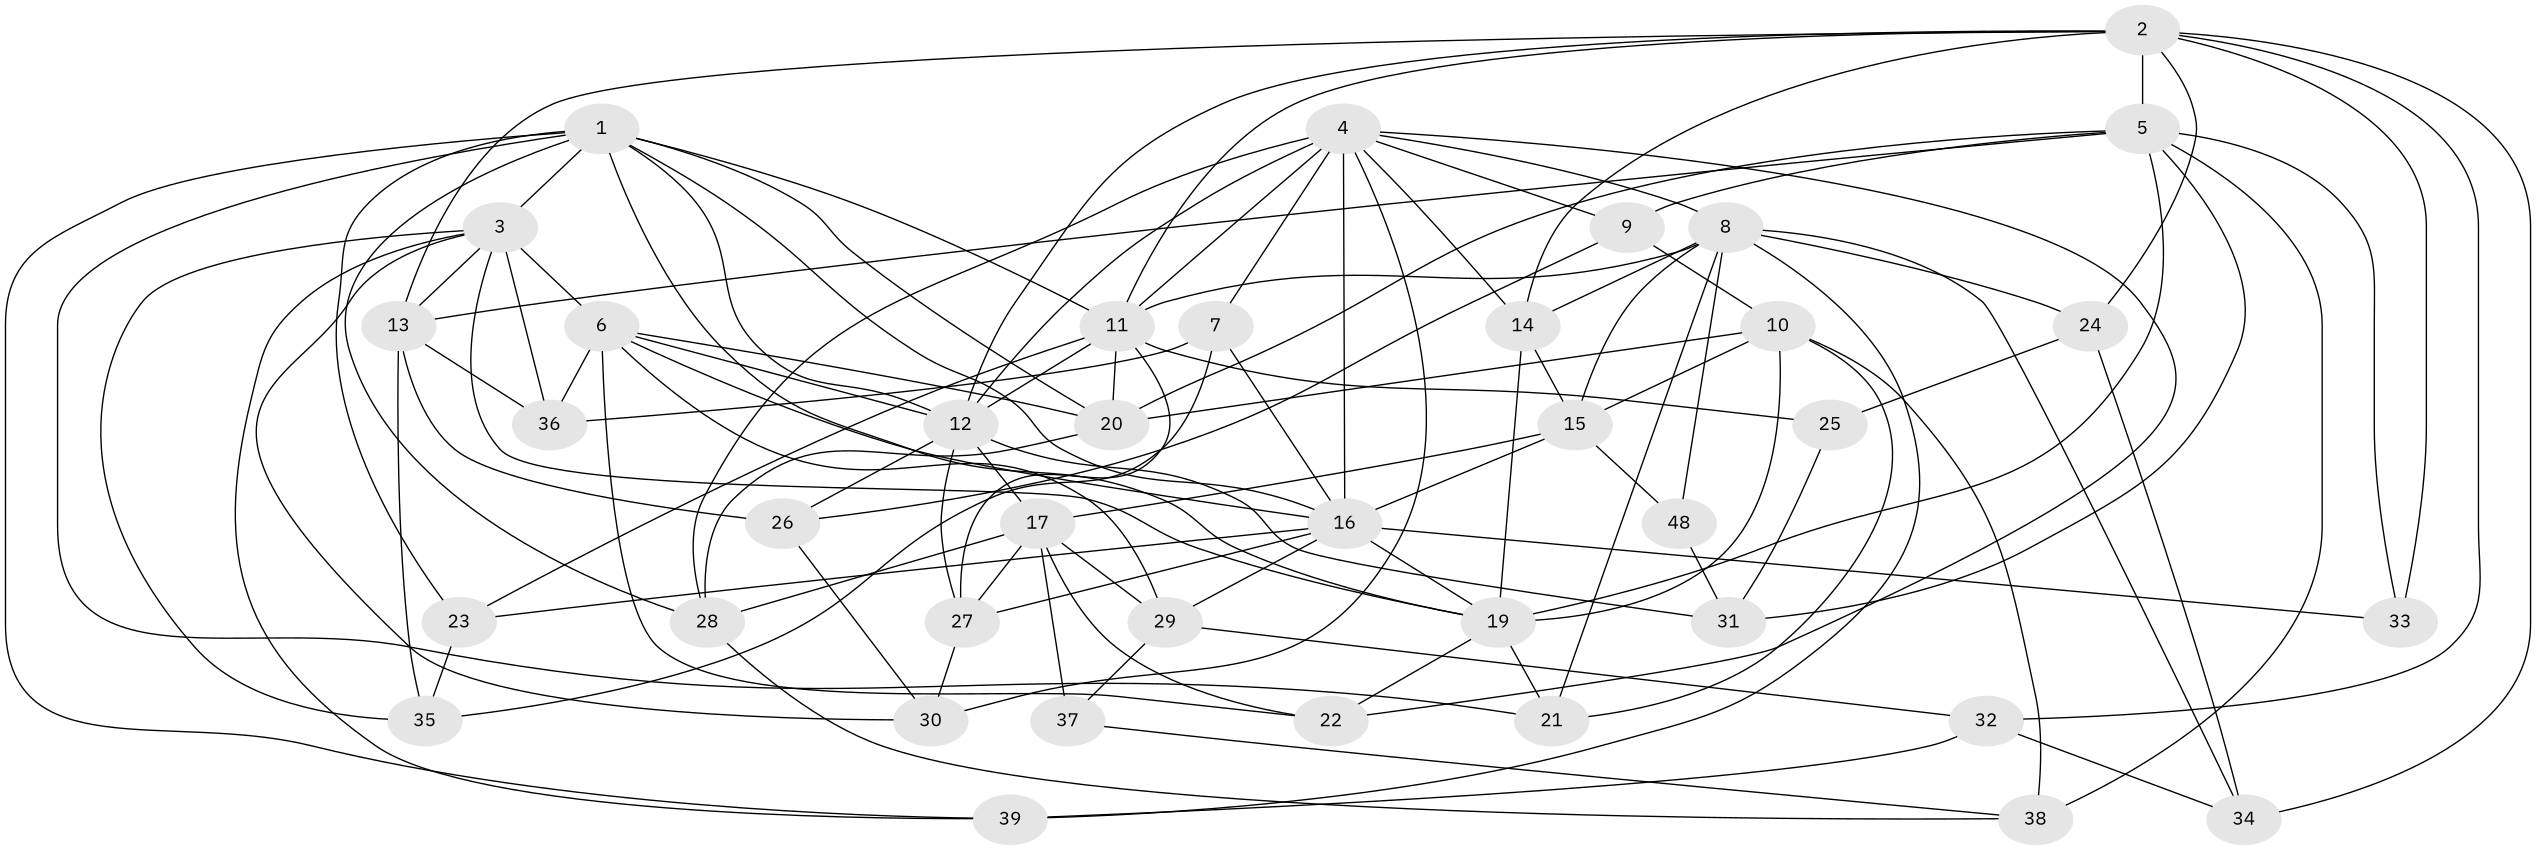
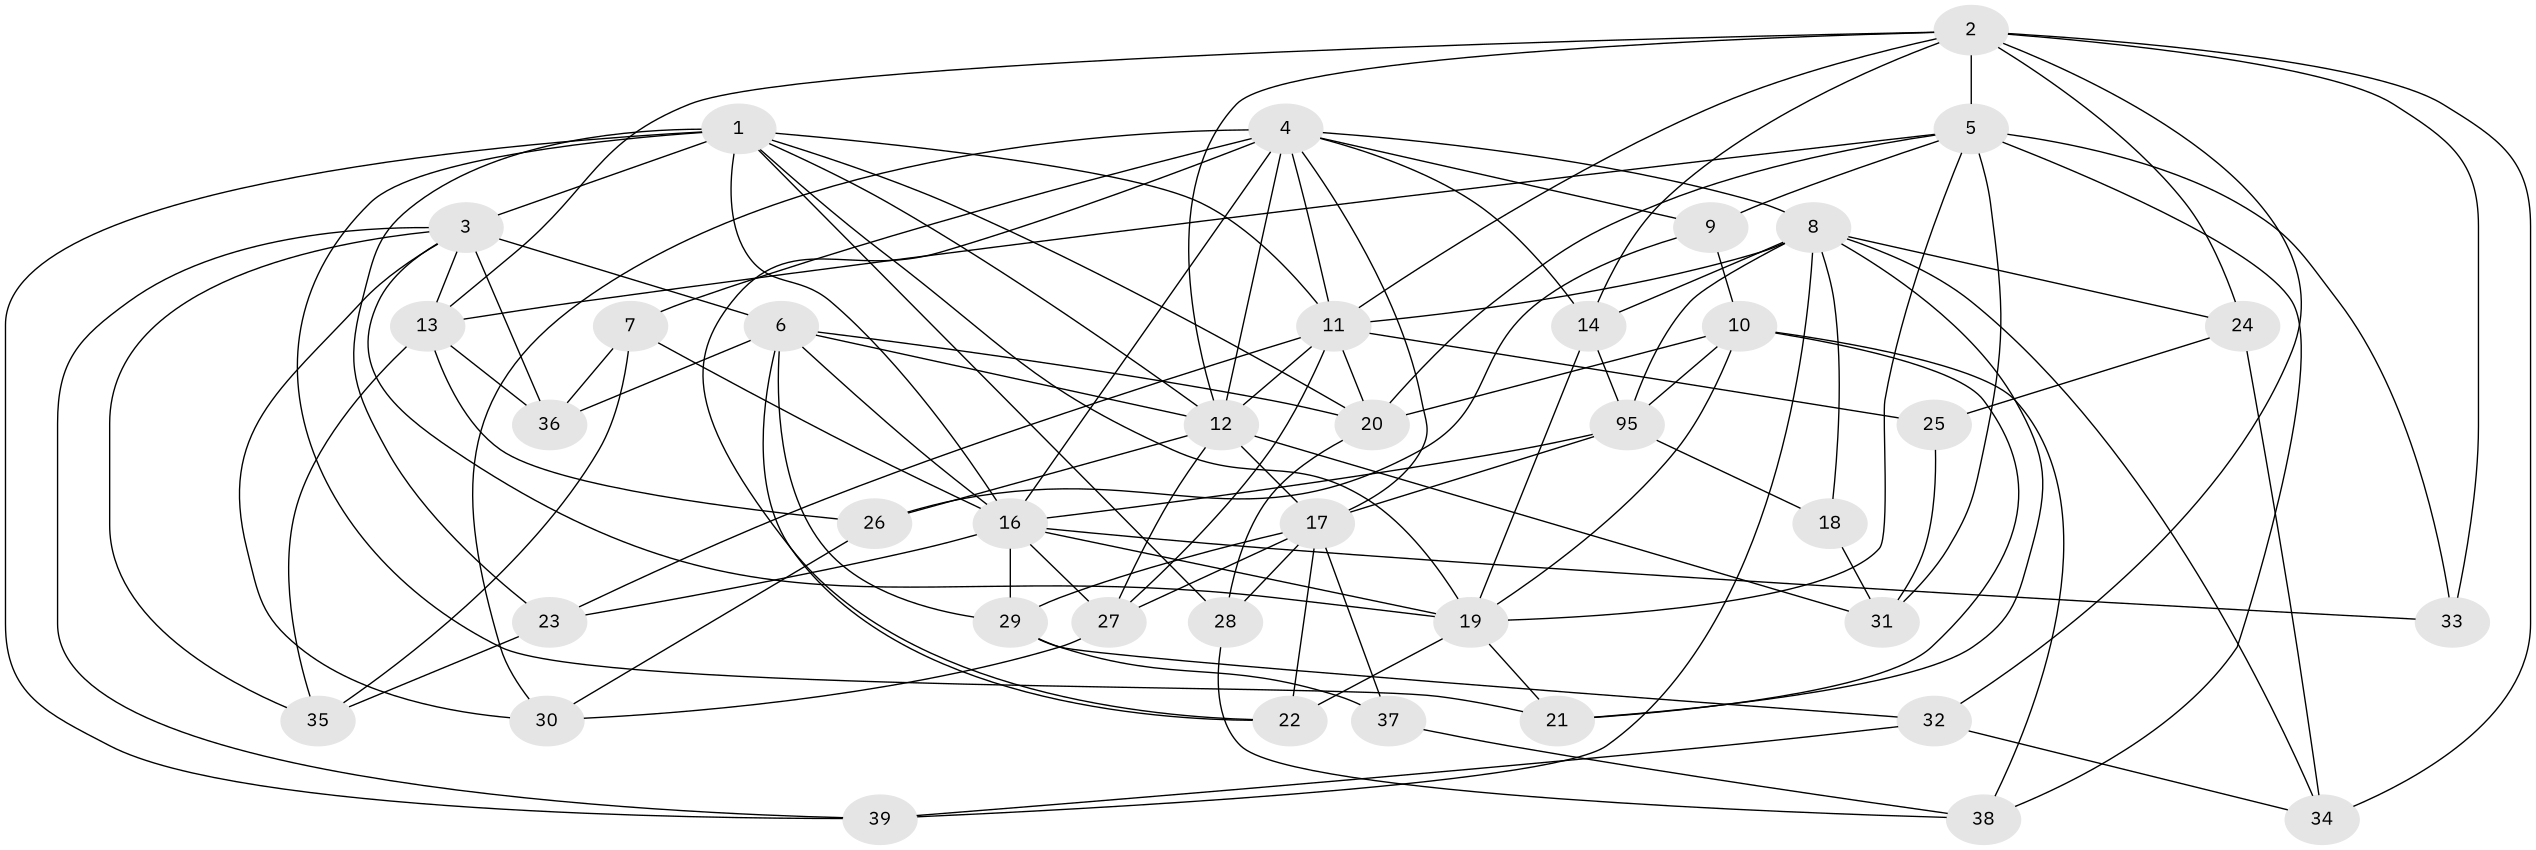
(925, 289) -> (1400, 328)
(1575, 425) -> (1627, 425)
(1679, 524) -> (1830, 524)
